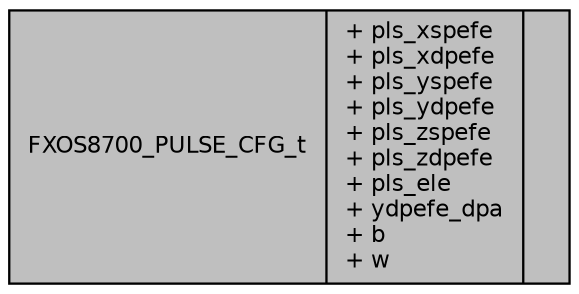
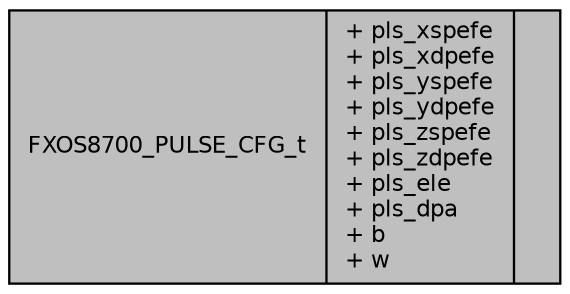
(425, 210) -> (402, 210)
